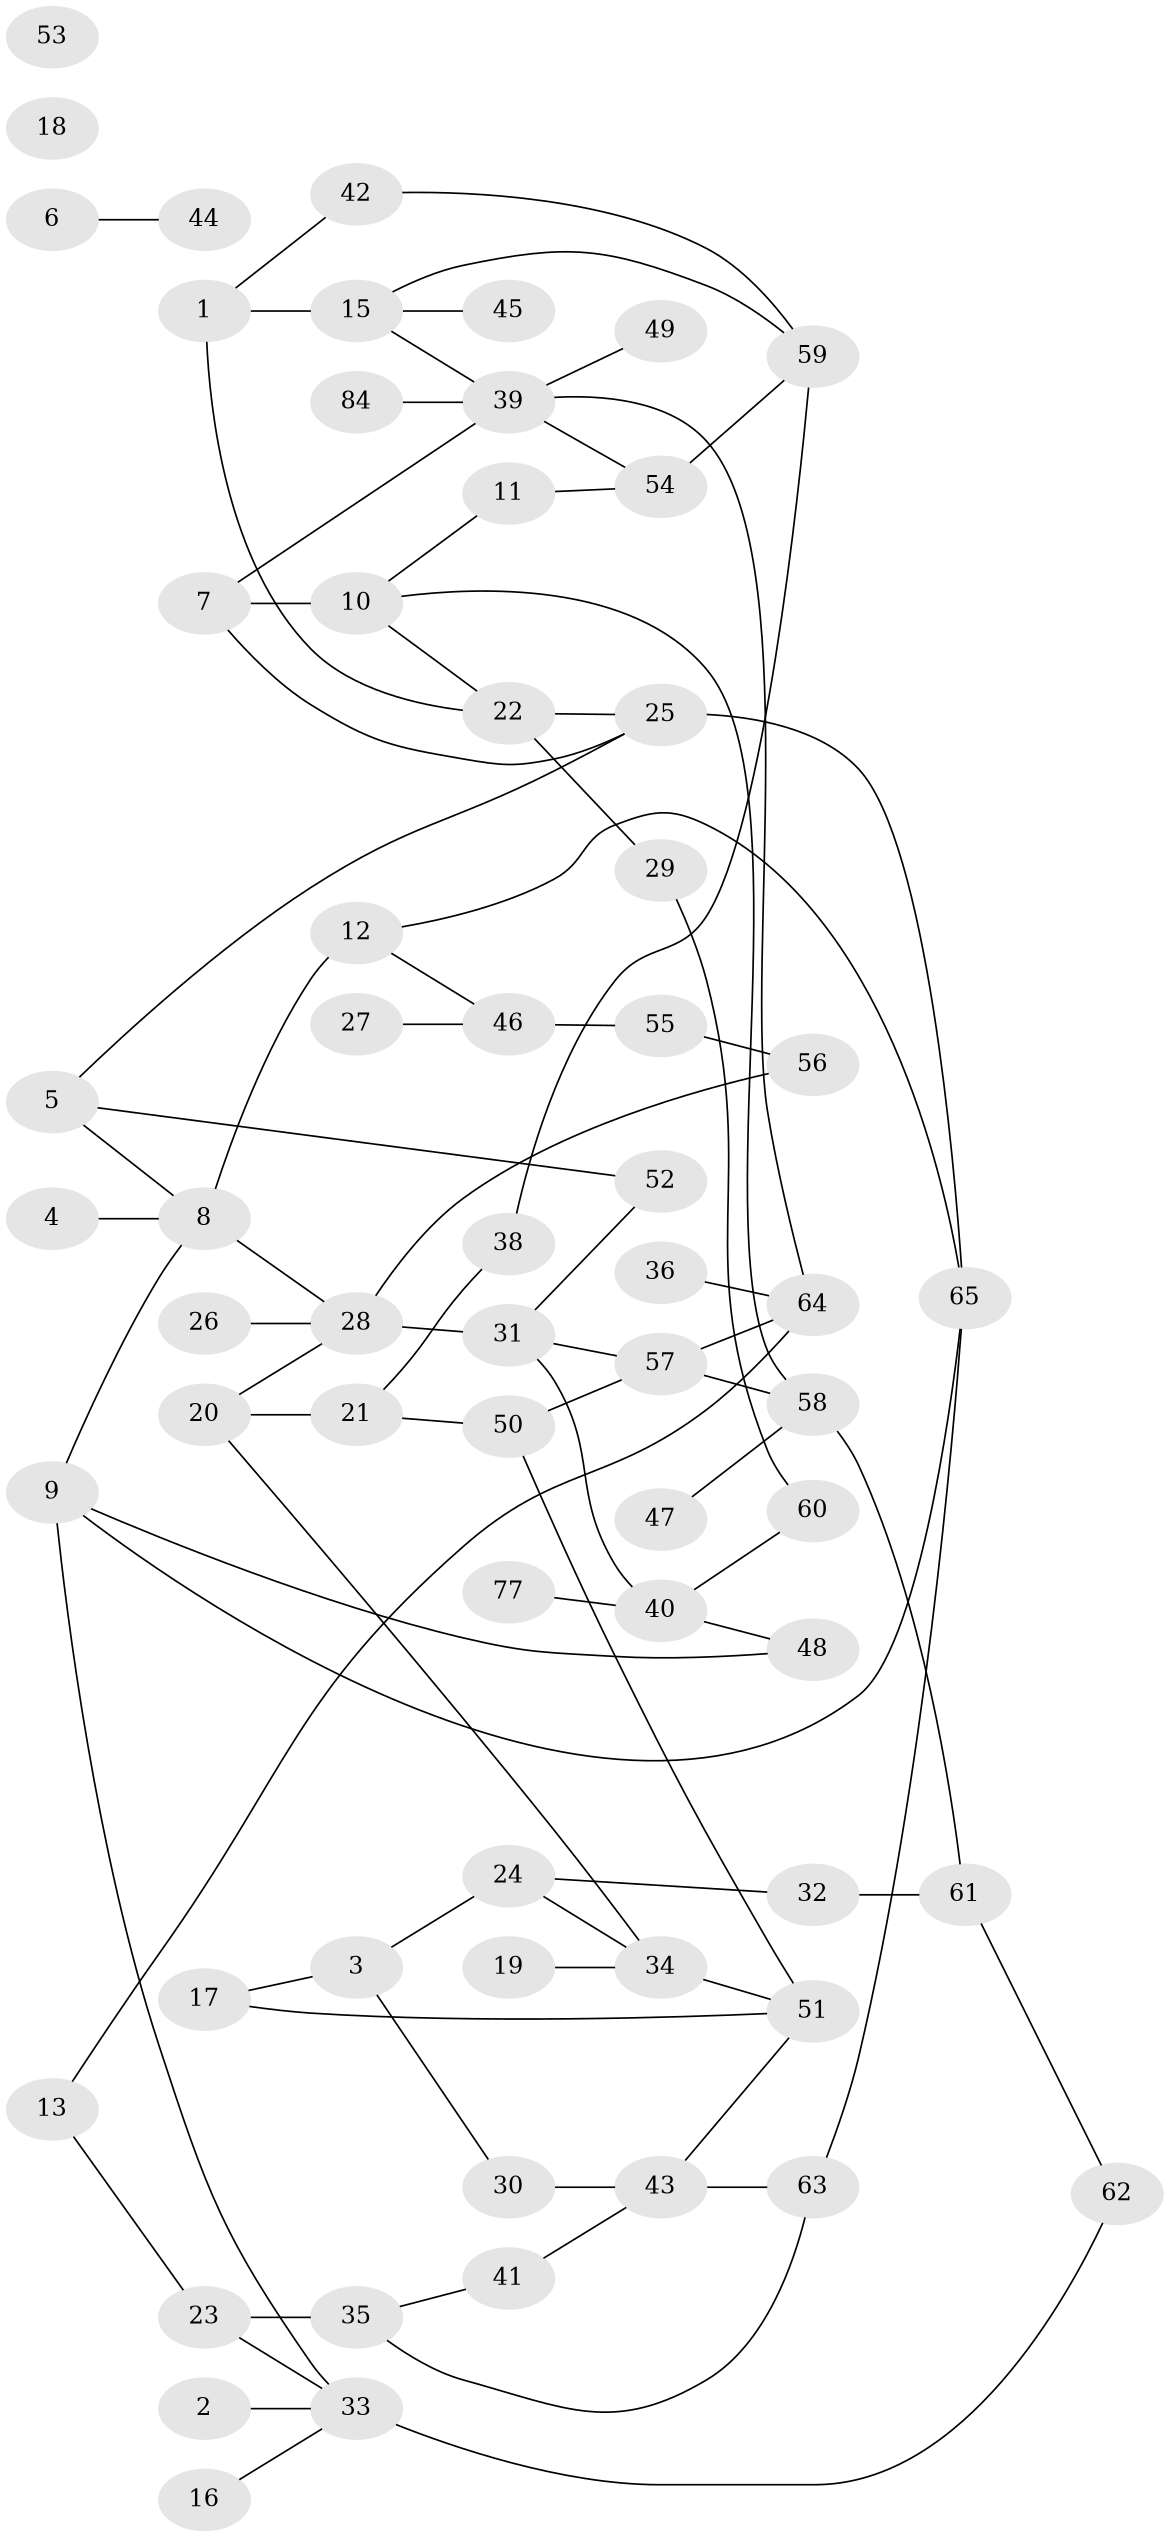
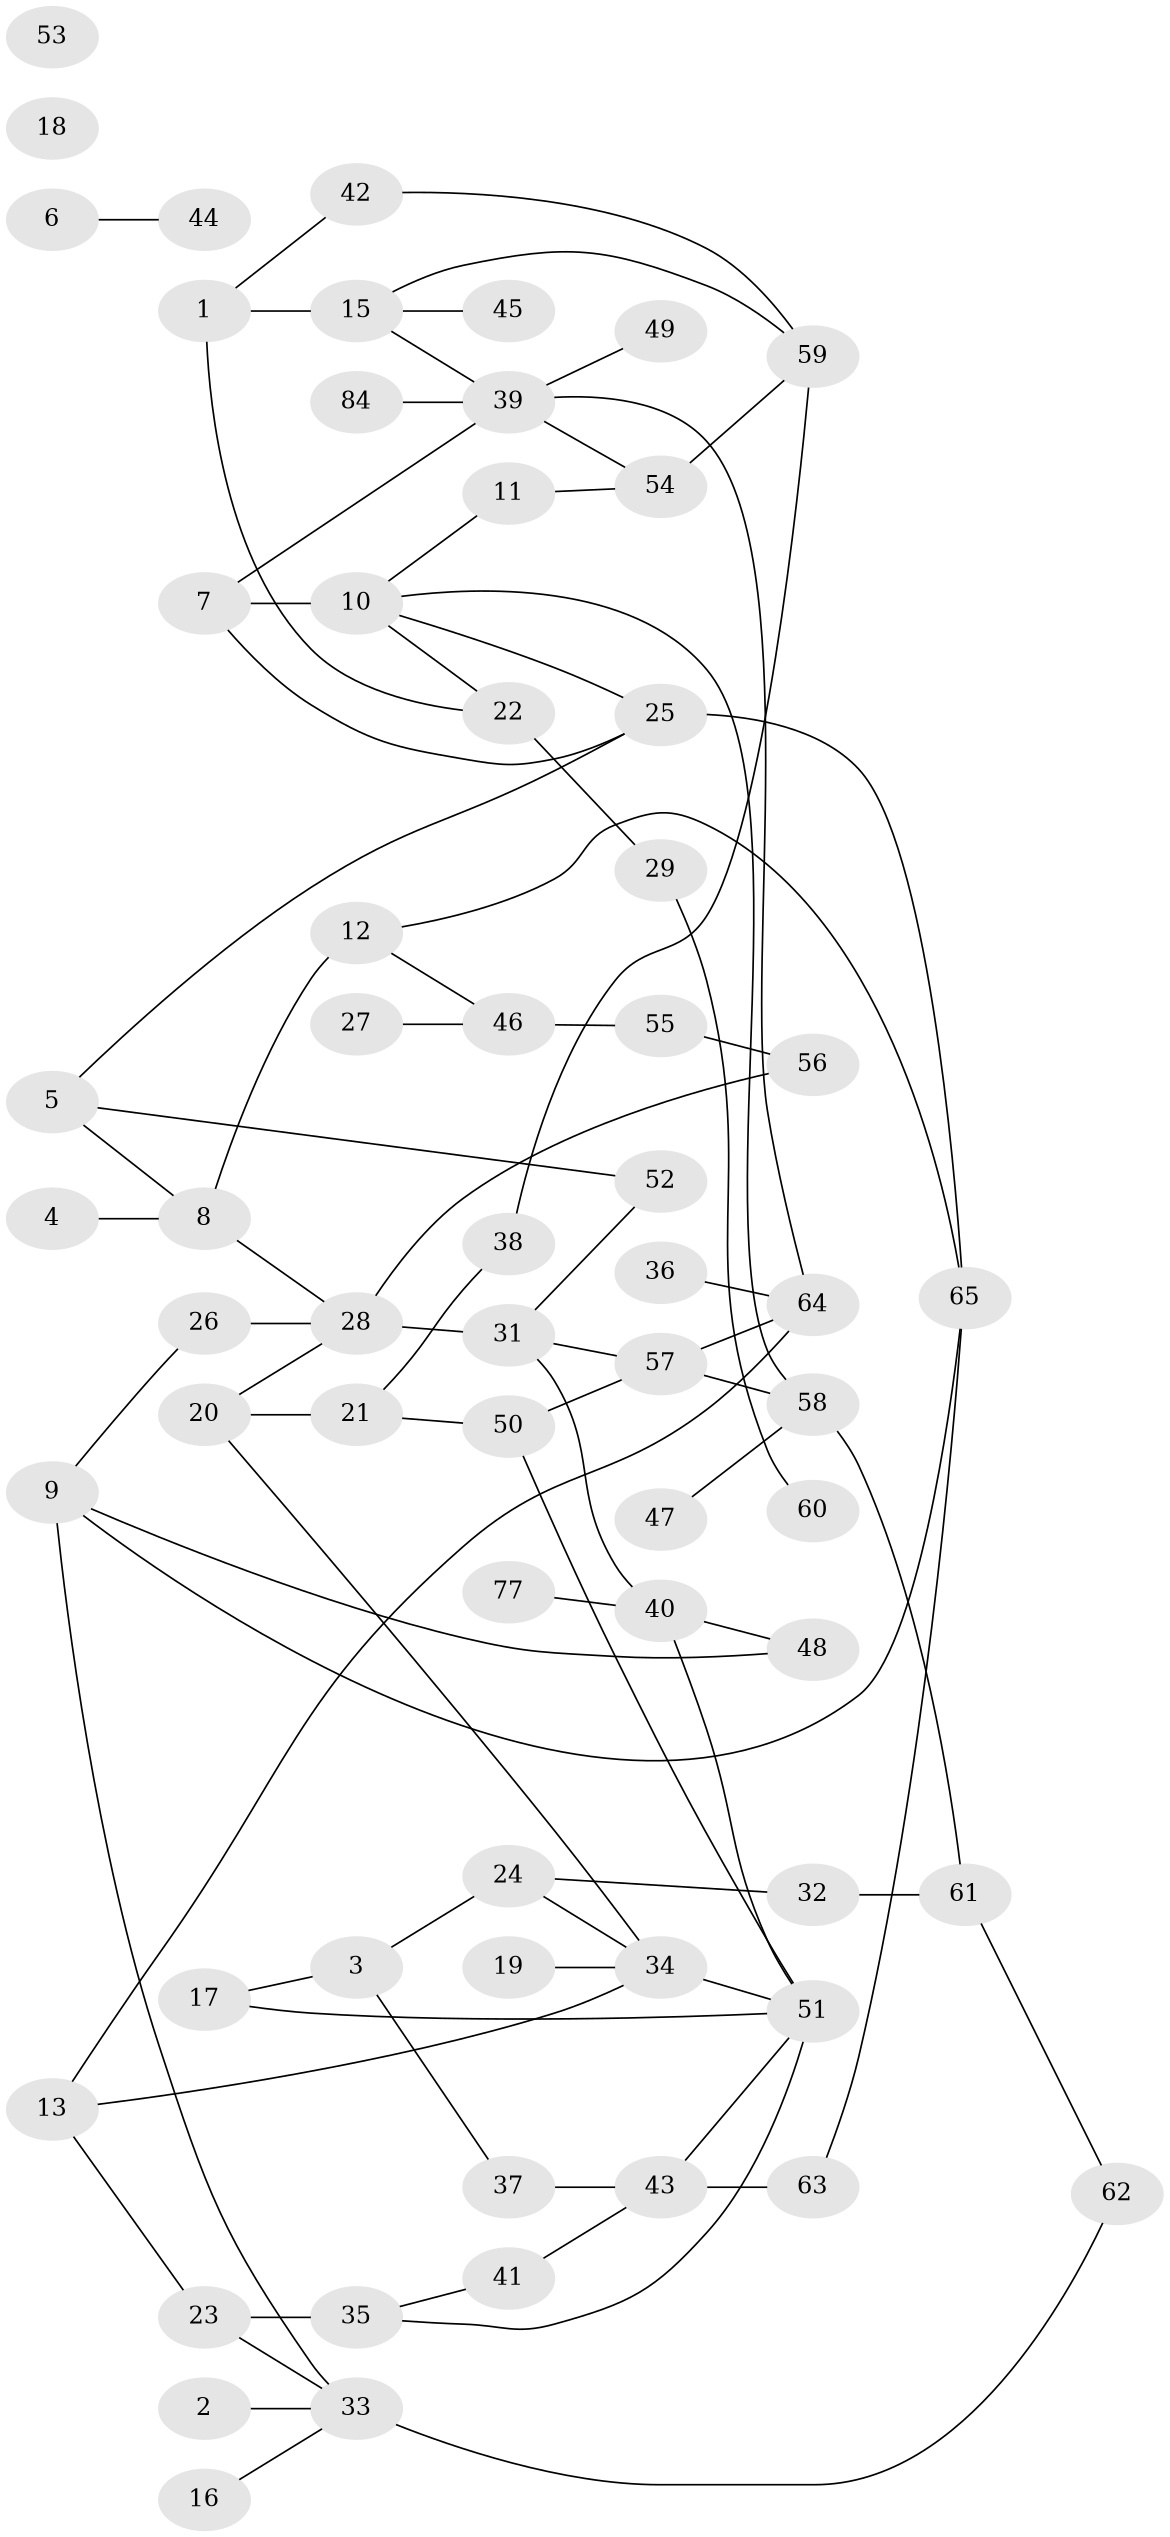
(585, 714) -> (513, 652)
(119, 1351) -> (126, 1407)
(737, 1561) -> (729, 1814)
none -> (365, 2061)
(509, 2187) -> (509, 2187)
(640, 2408) -> (664, 2274)
